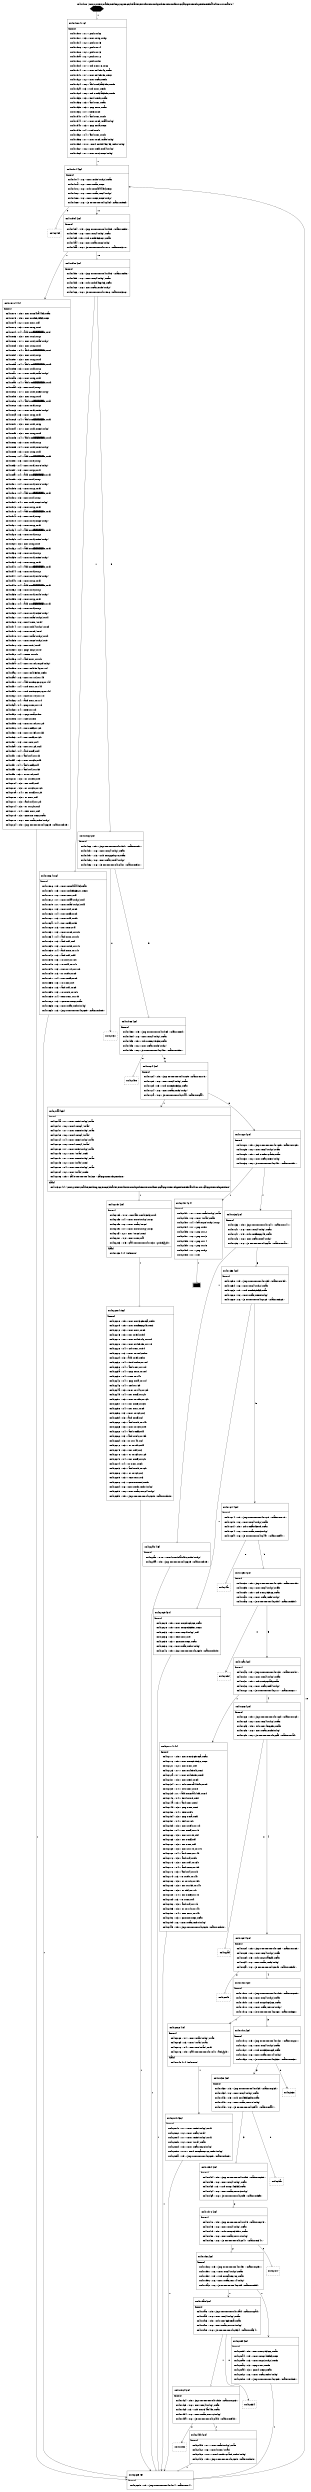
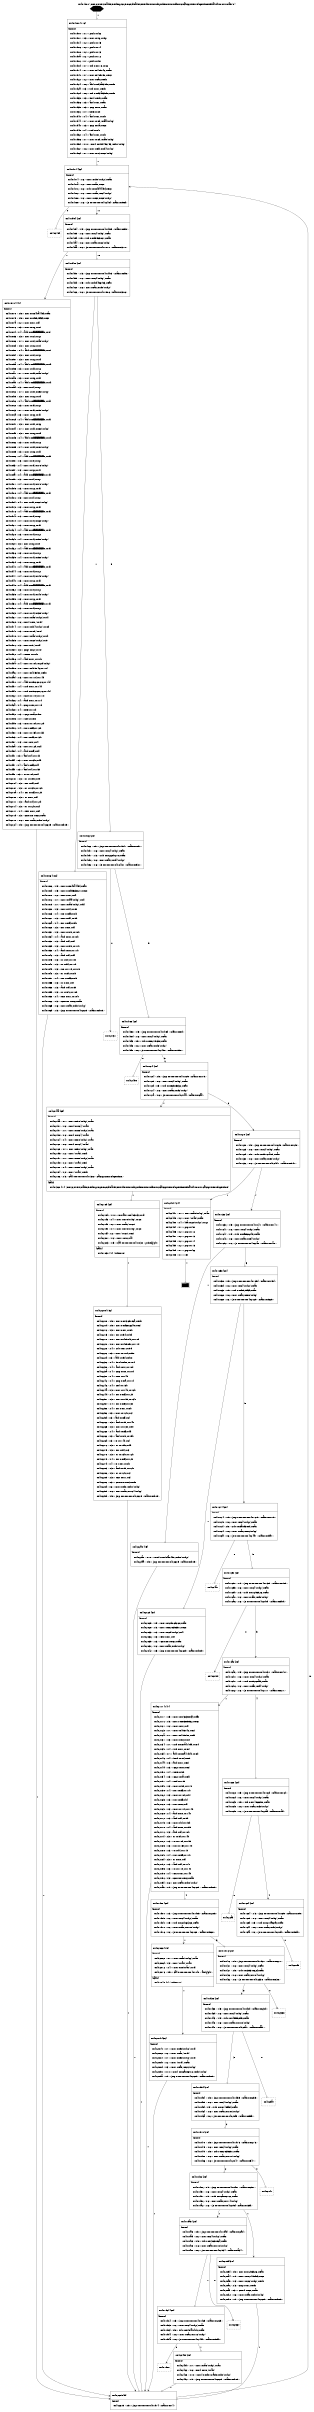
(267, 1975) -> (185, 1895)
